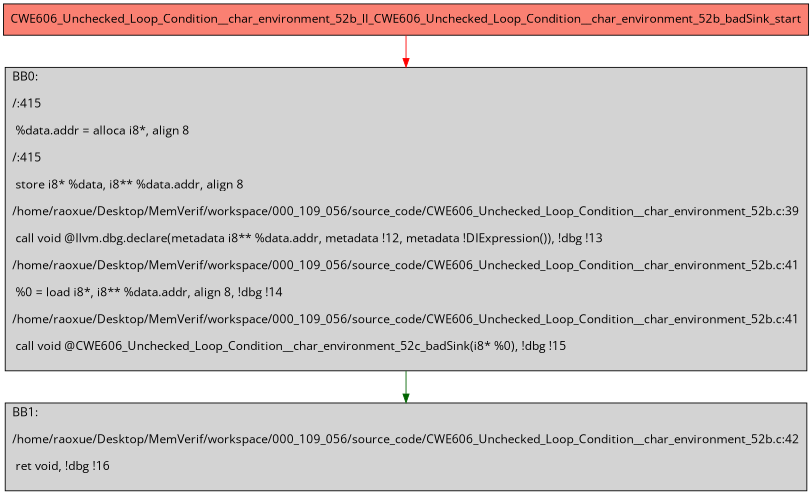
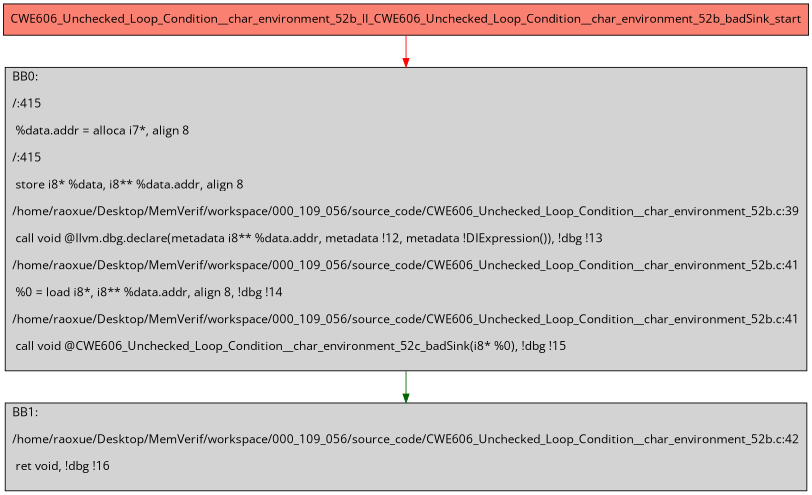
(101, 131) -> (101, 131)
